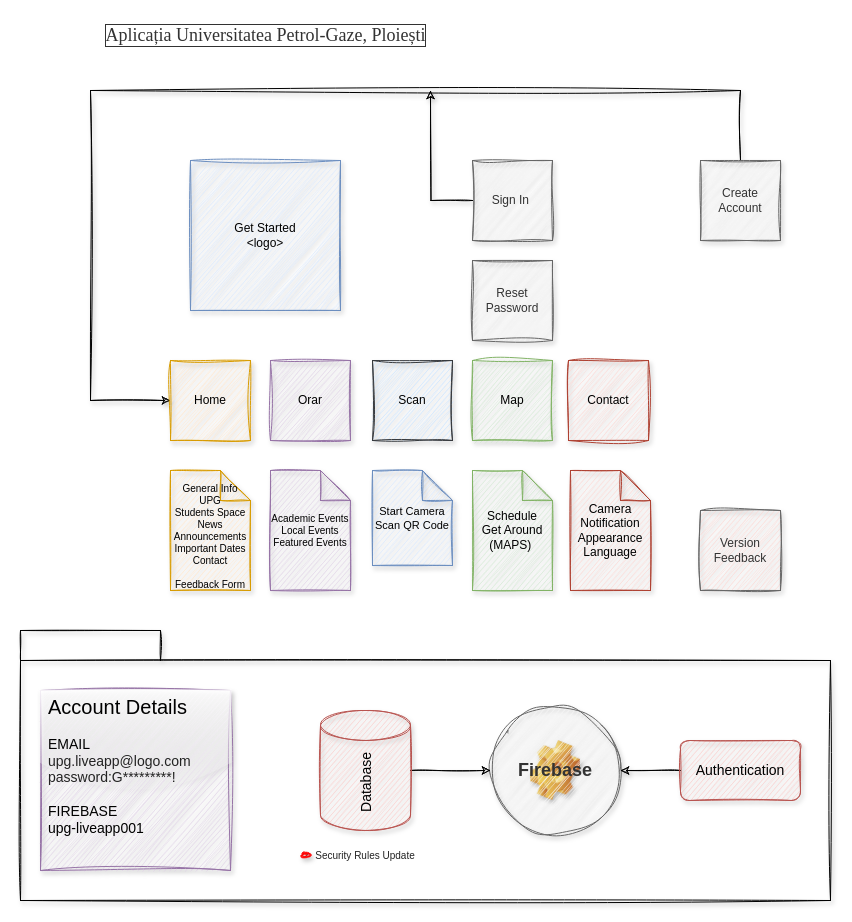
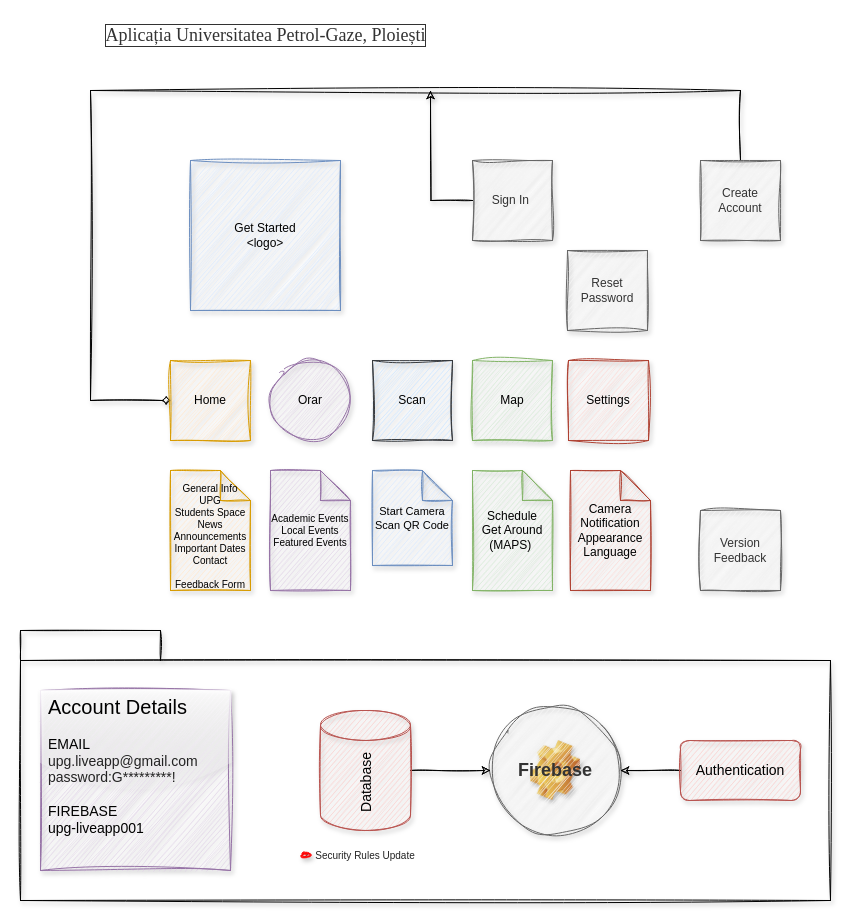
(513, 301) -> (608, 291)
(162, 401) -> (162, 401)
(311, 401) -> (311, 401)
(609, 401) -> (609, 401)
(741, 551) -> (741, 551)
(123, 746) -> (123, 746)
